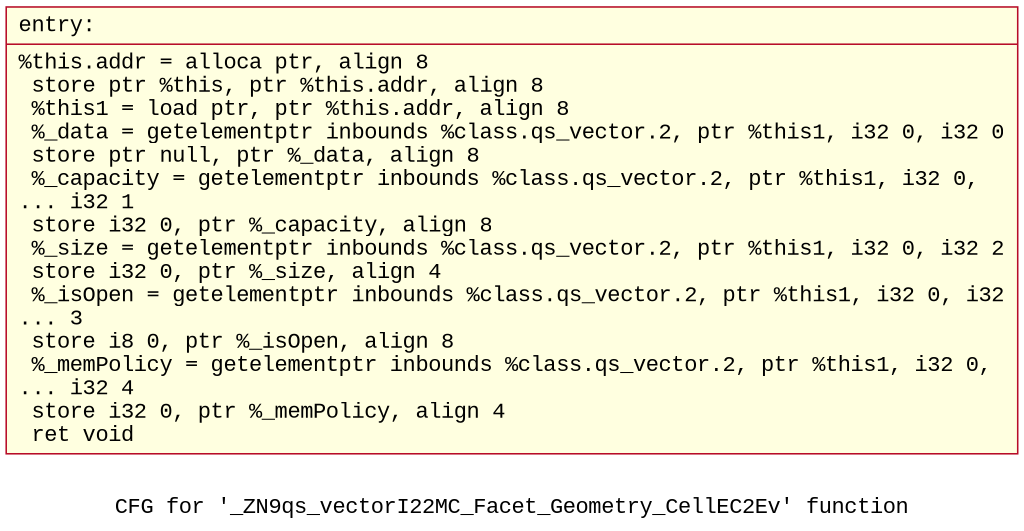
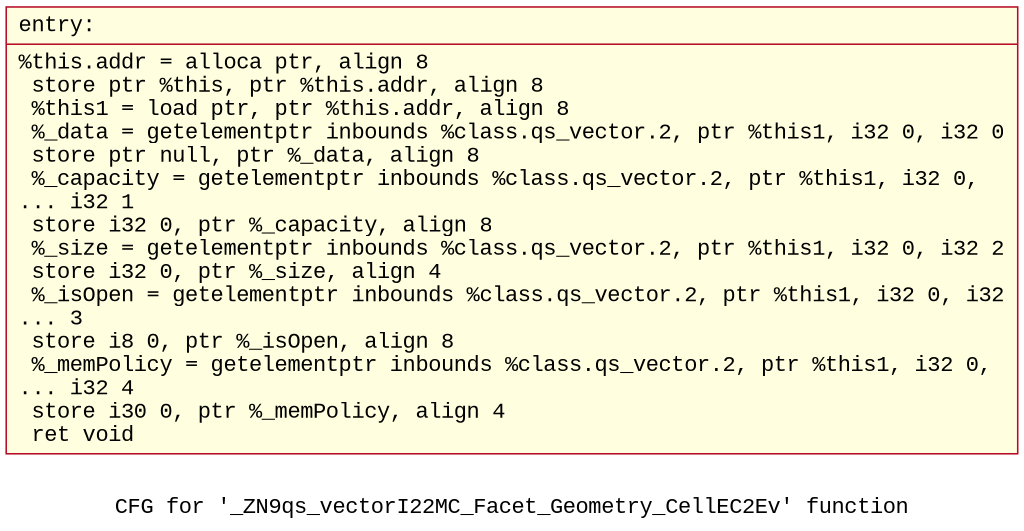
(262, 411) -> (262, 411)
